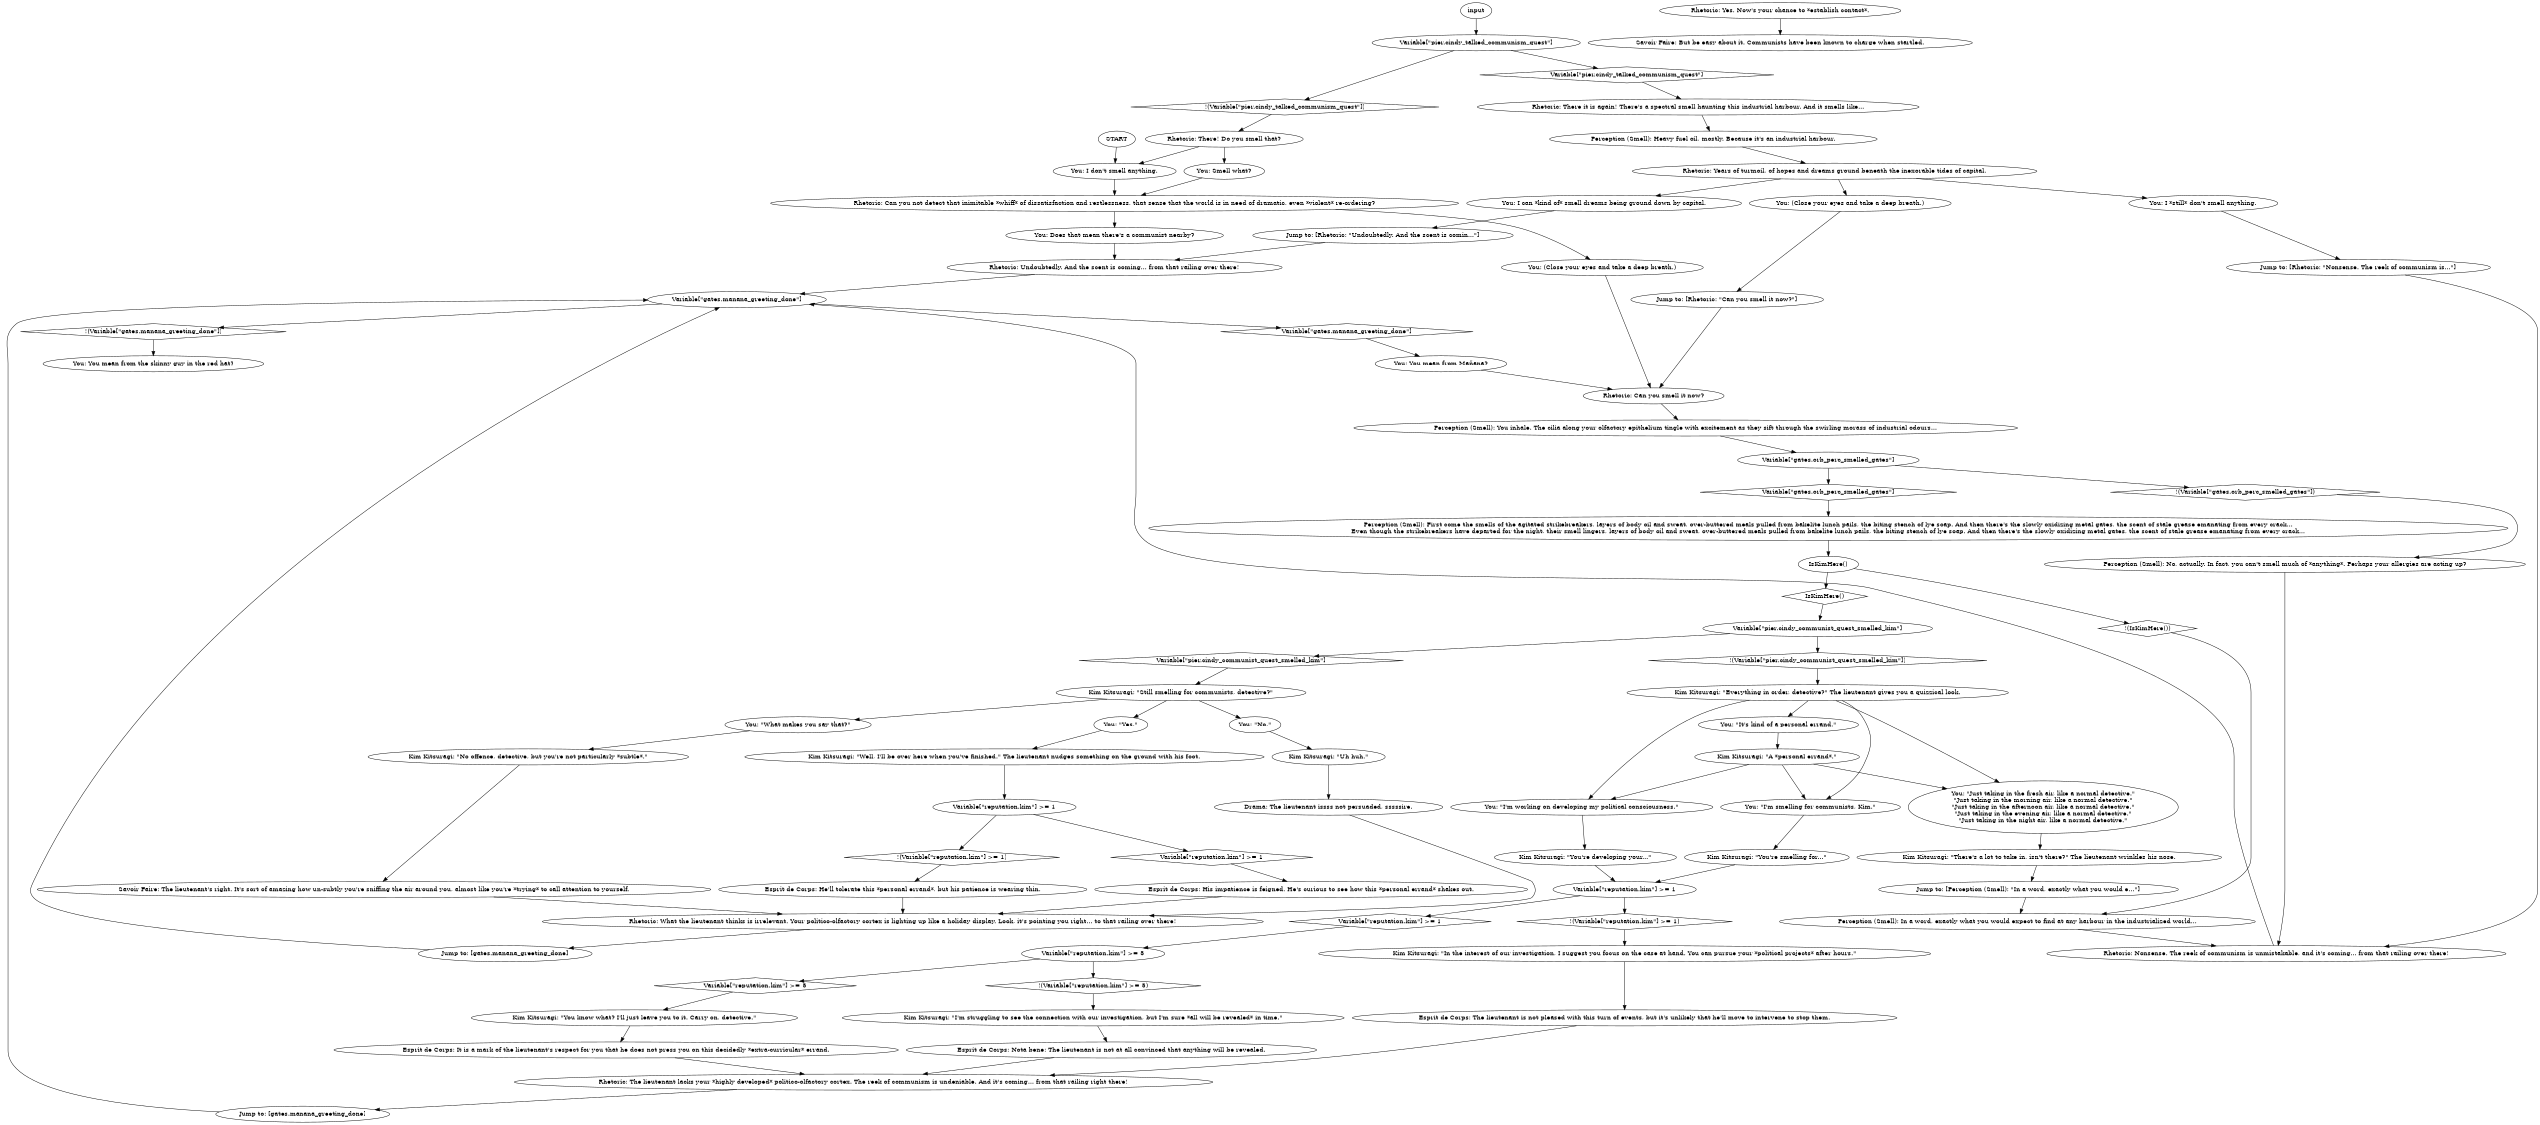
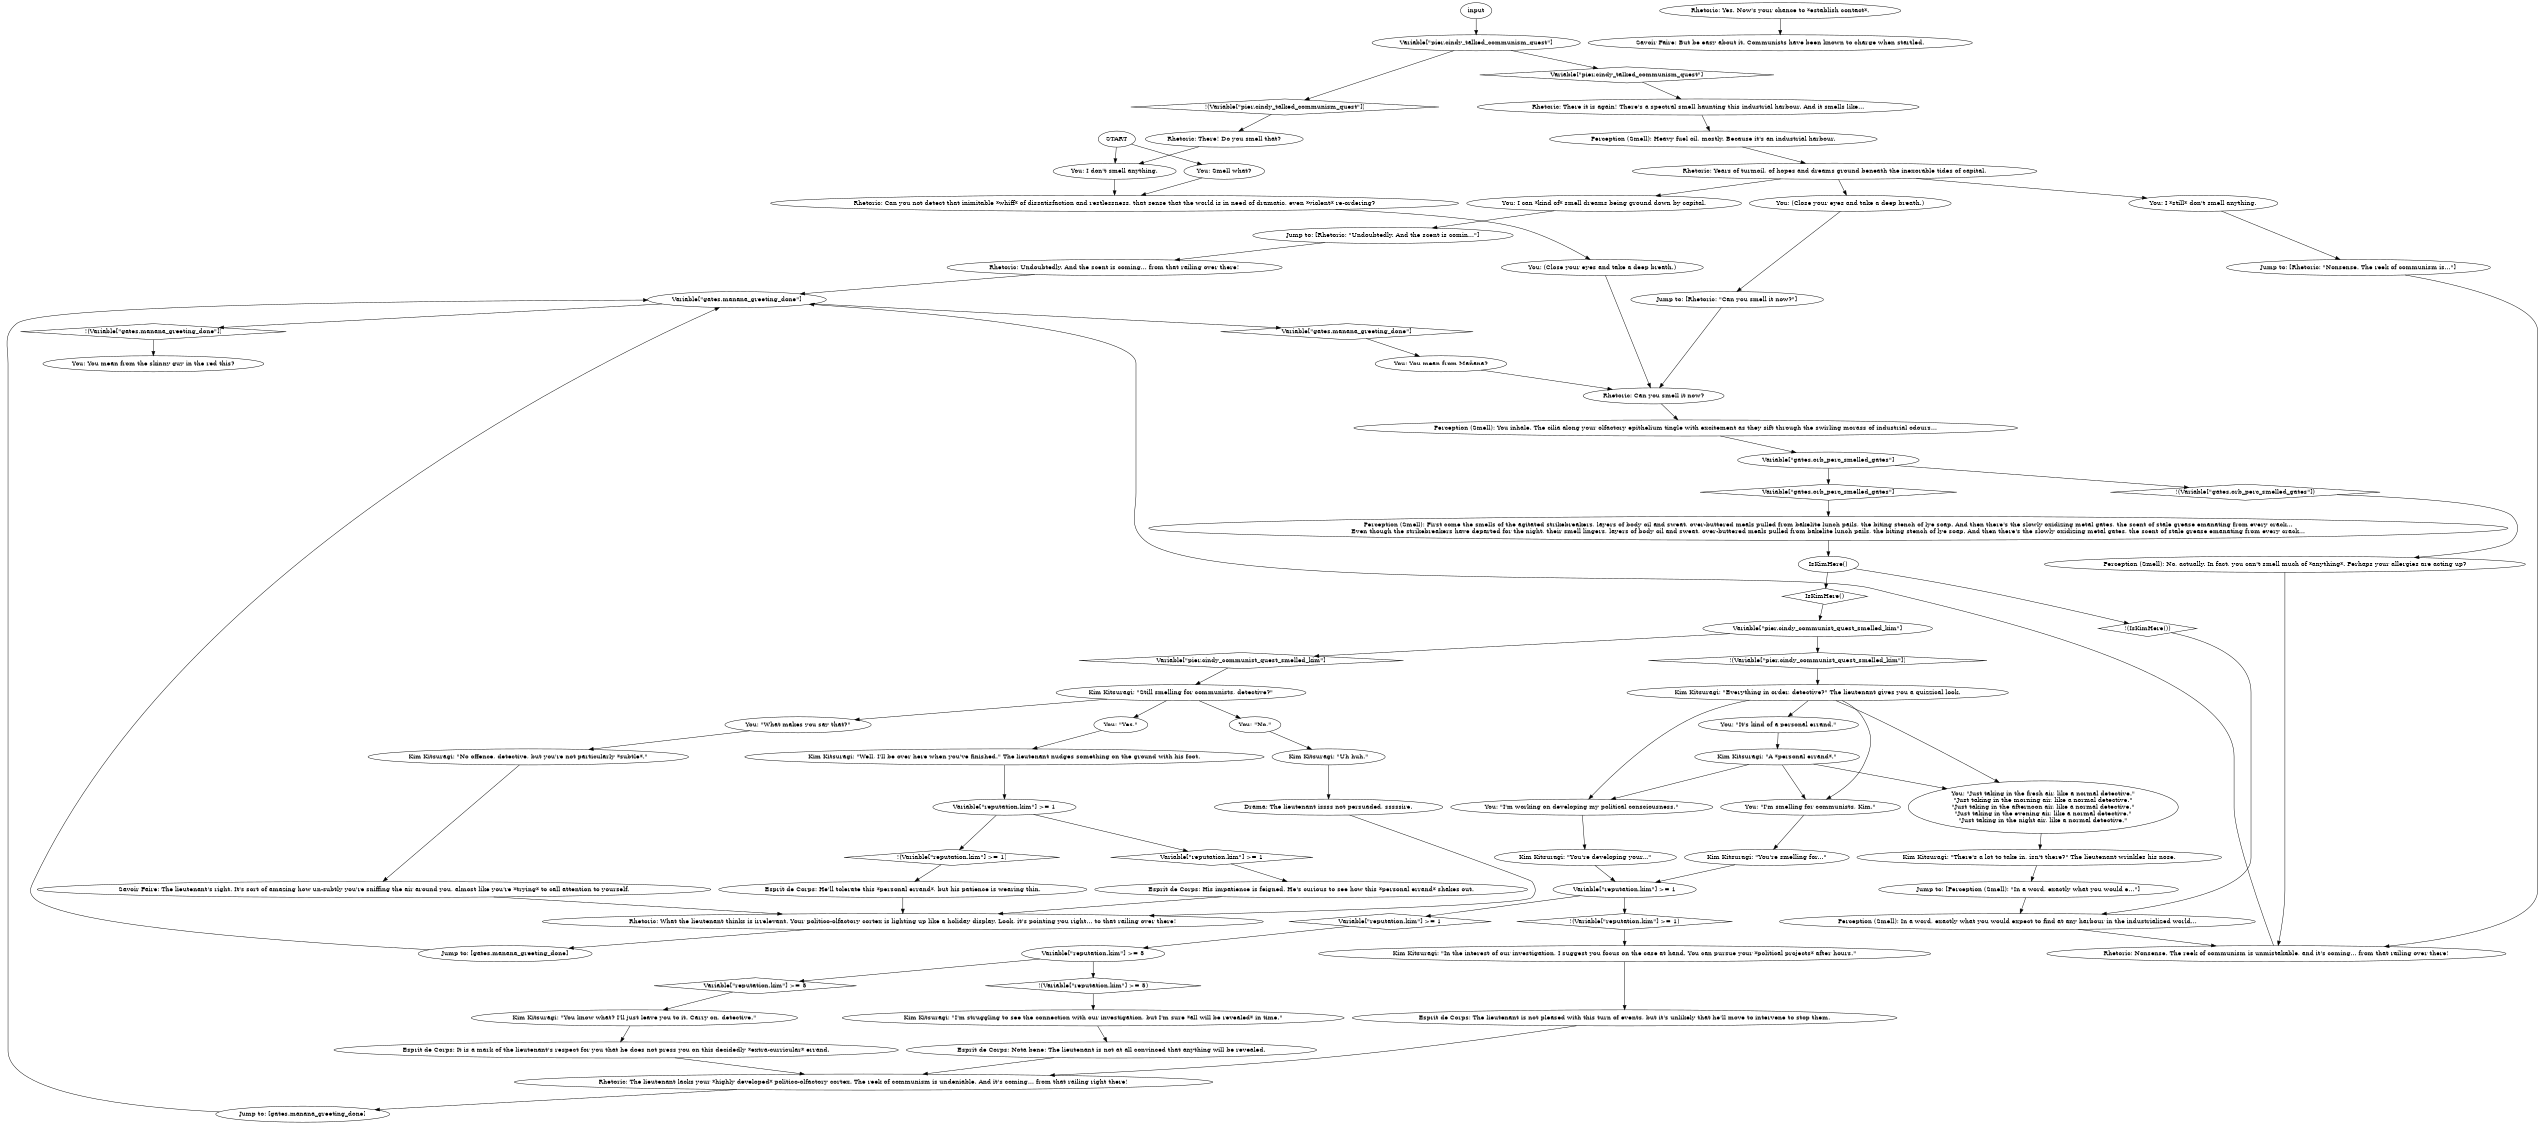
(1224, 153) -> (1163, 153)
(1115, 235) -> none
(153, 364) -> (153, 364)
